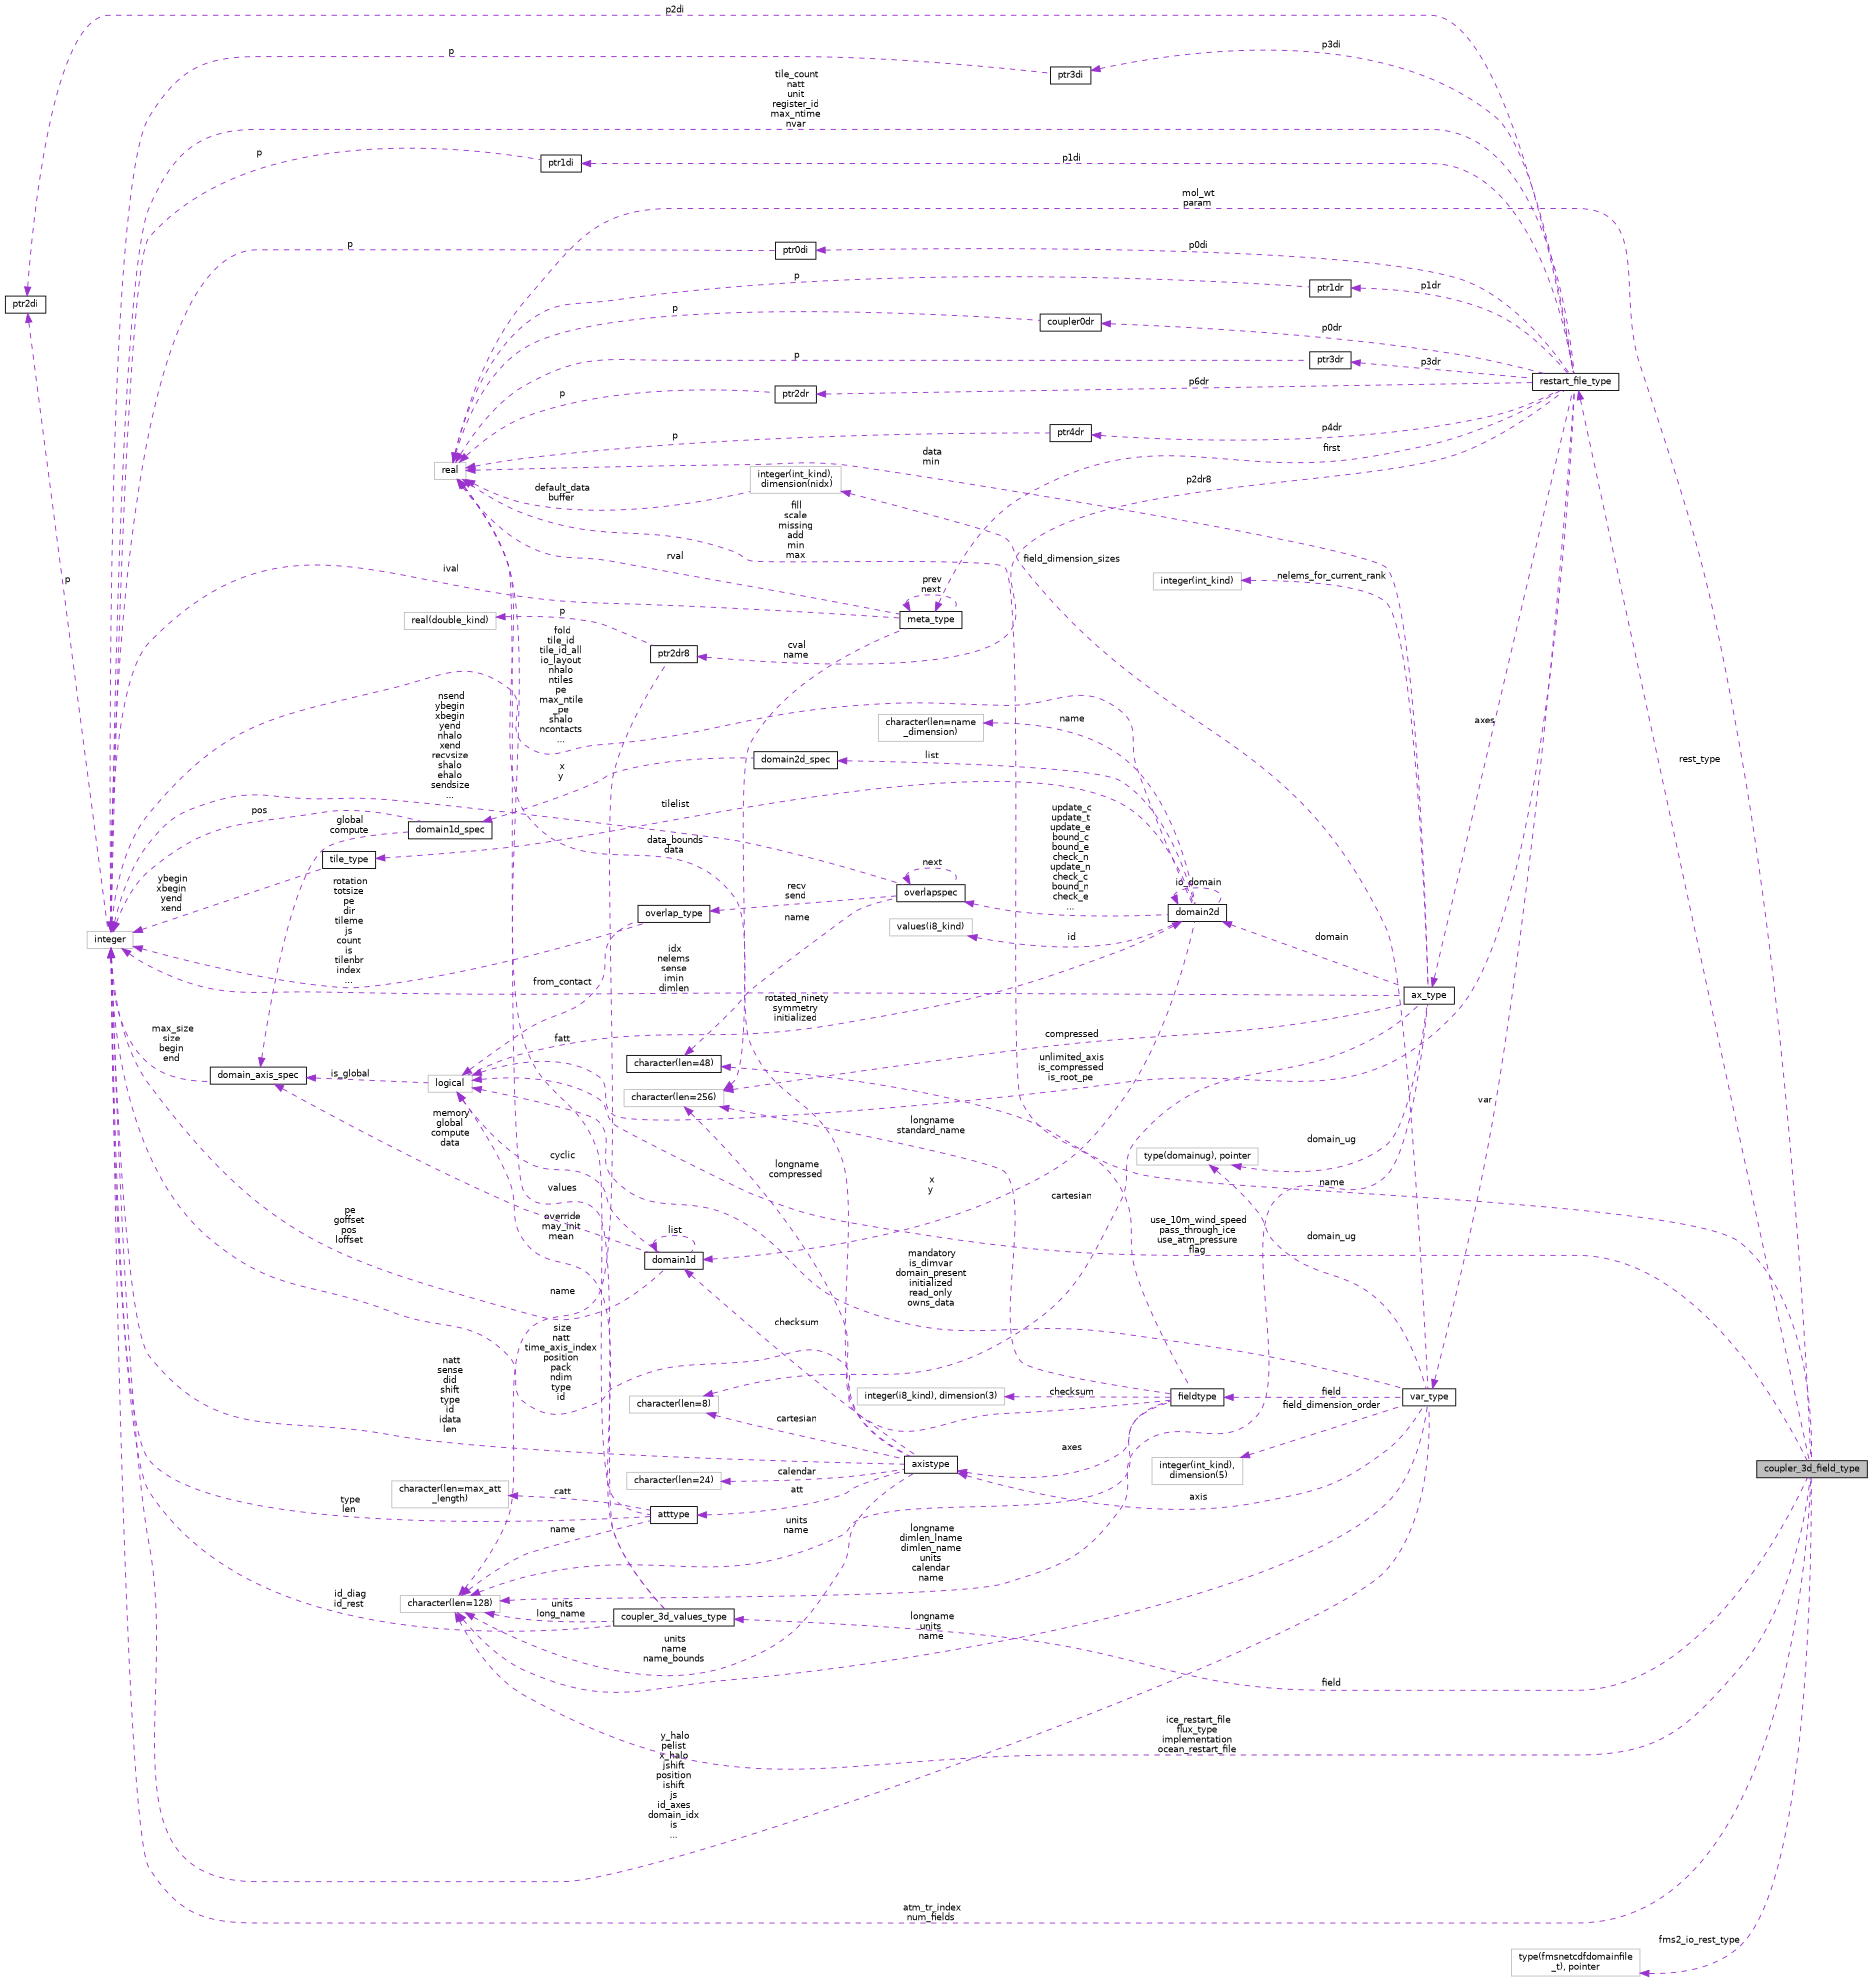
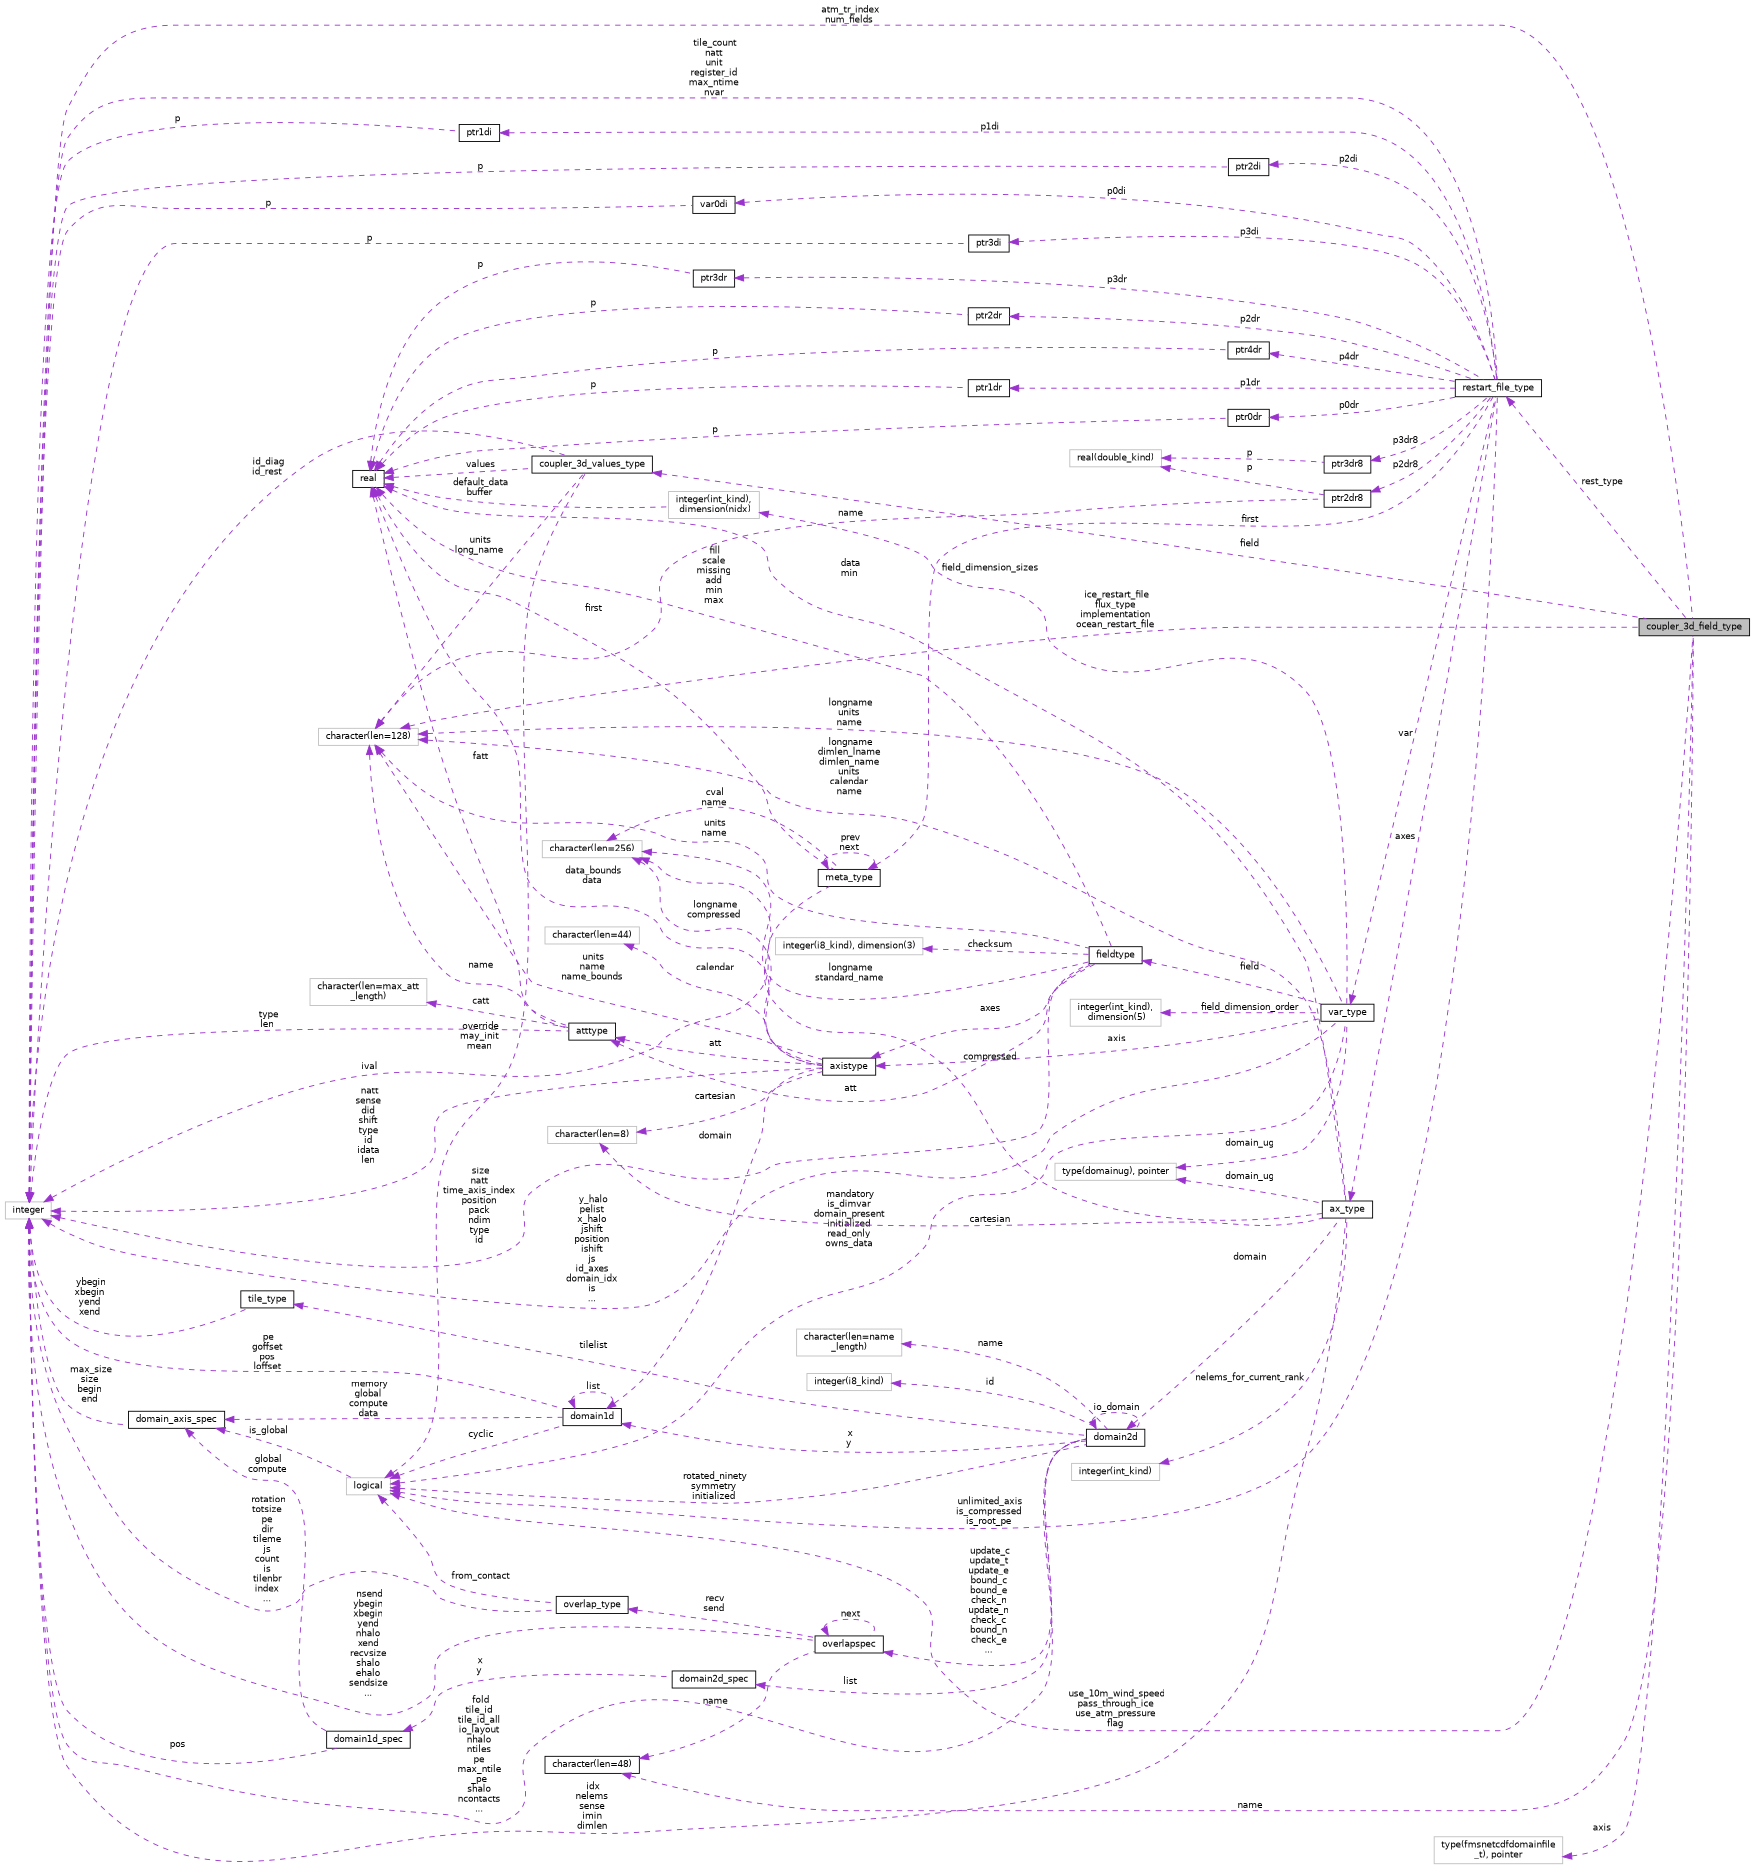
(1599, 212) -> none
(796, 251) -> (714, 205)
(1071, 323) -> (1249, 418)
(1197, 382) -> (1249, 319)
none -> (1347, 465)
(450, 471) -> (368, 479)
(674, 557) -> (592, 609)
(68, 627) -> (153, 189)
(931, 728) -> (849, 1343)
(931, 927) -> (849, 1382)
(825, 1026) -> (745, 1503)
none -> (879, 1101)
(796, 1323) -> (714, 1136)
(674, 1481) -> (592, 935)
(1698, 1941) -> (1601, 1828)
